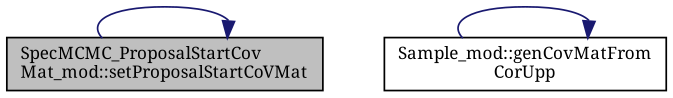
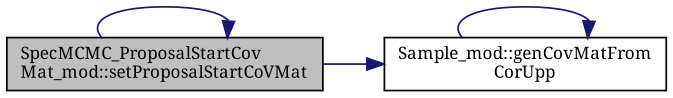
none -> (345, 64)
